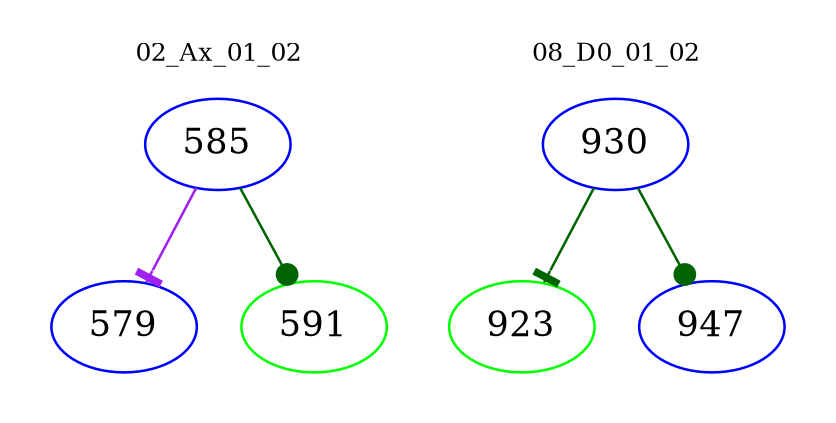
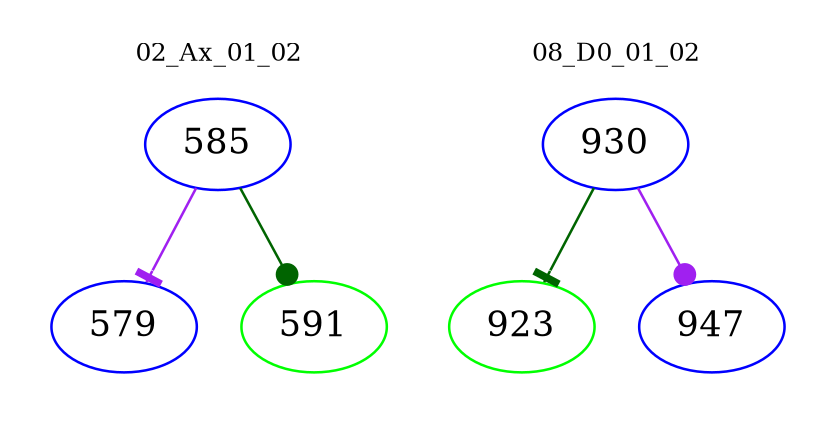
(659, 226) -> (659, 226)
